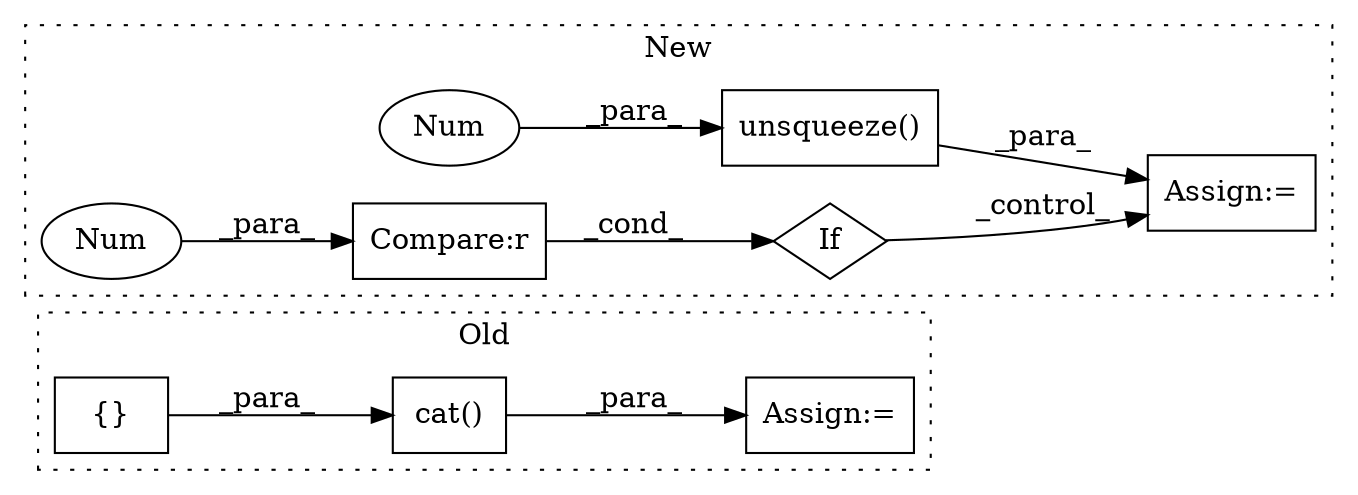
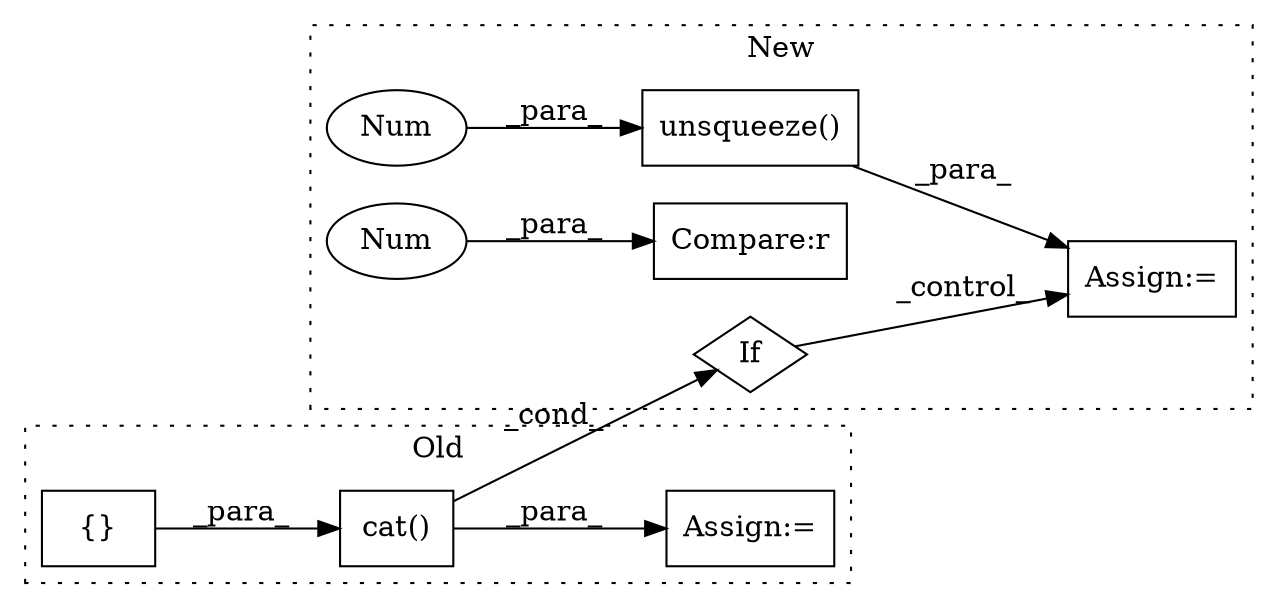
(649, 241) -> (576, 440)
